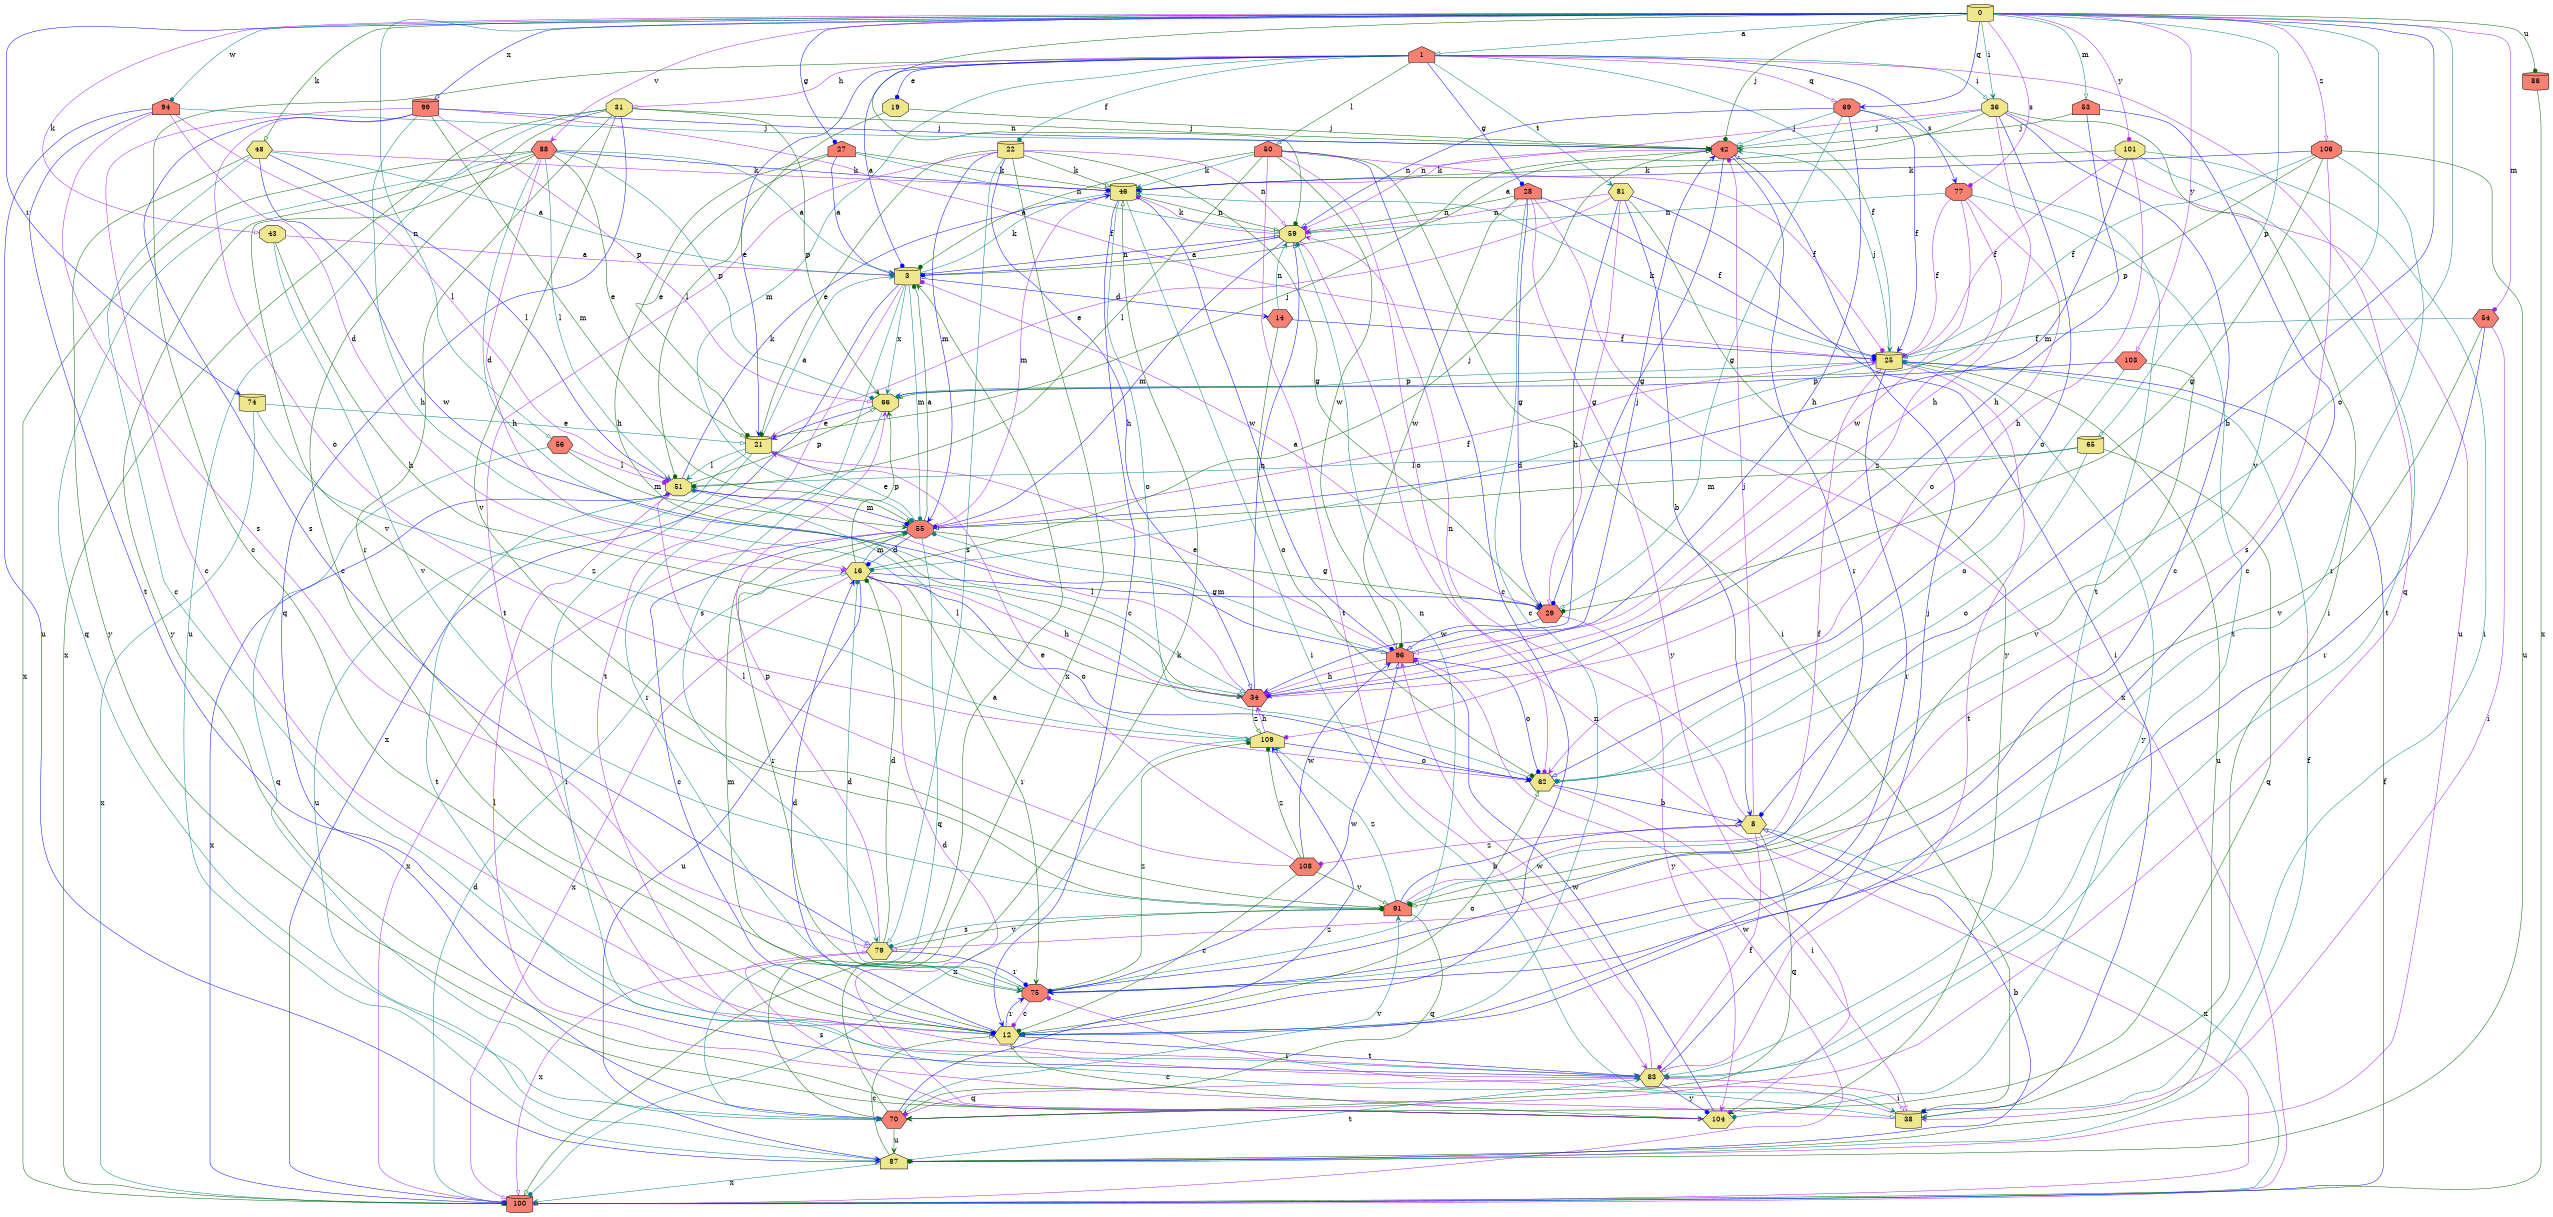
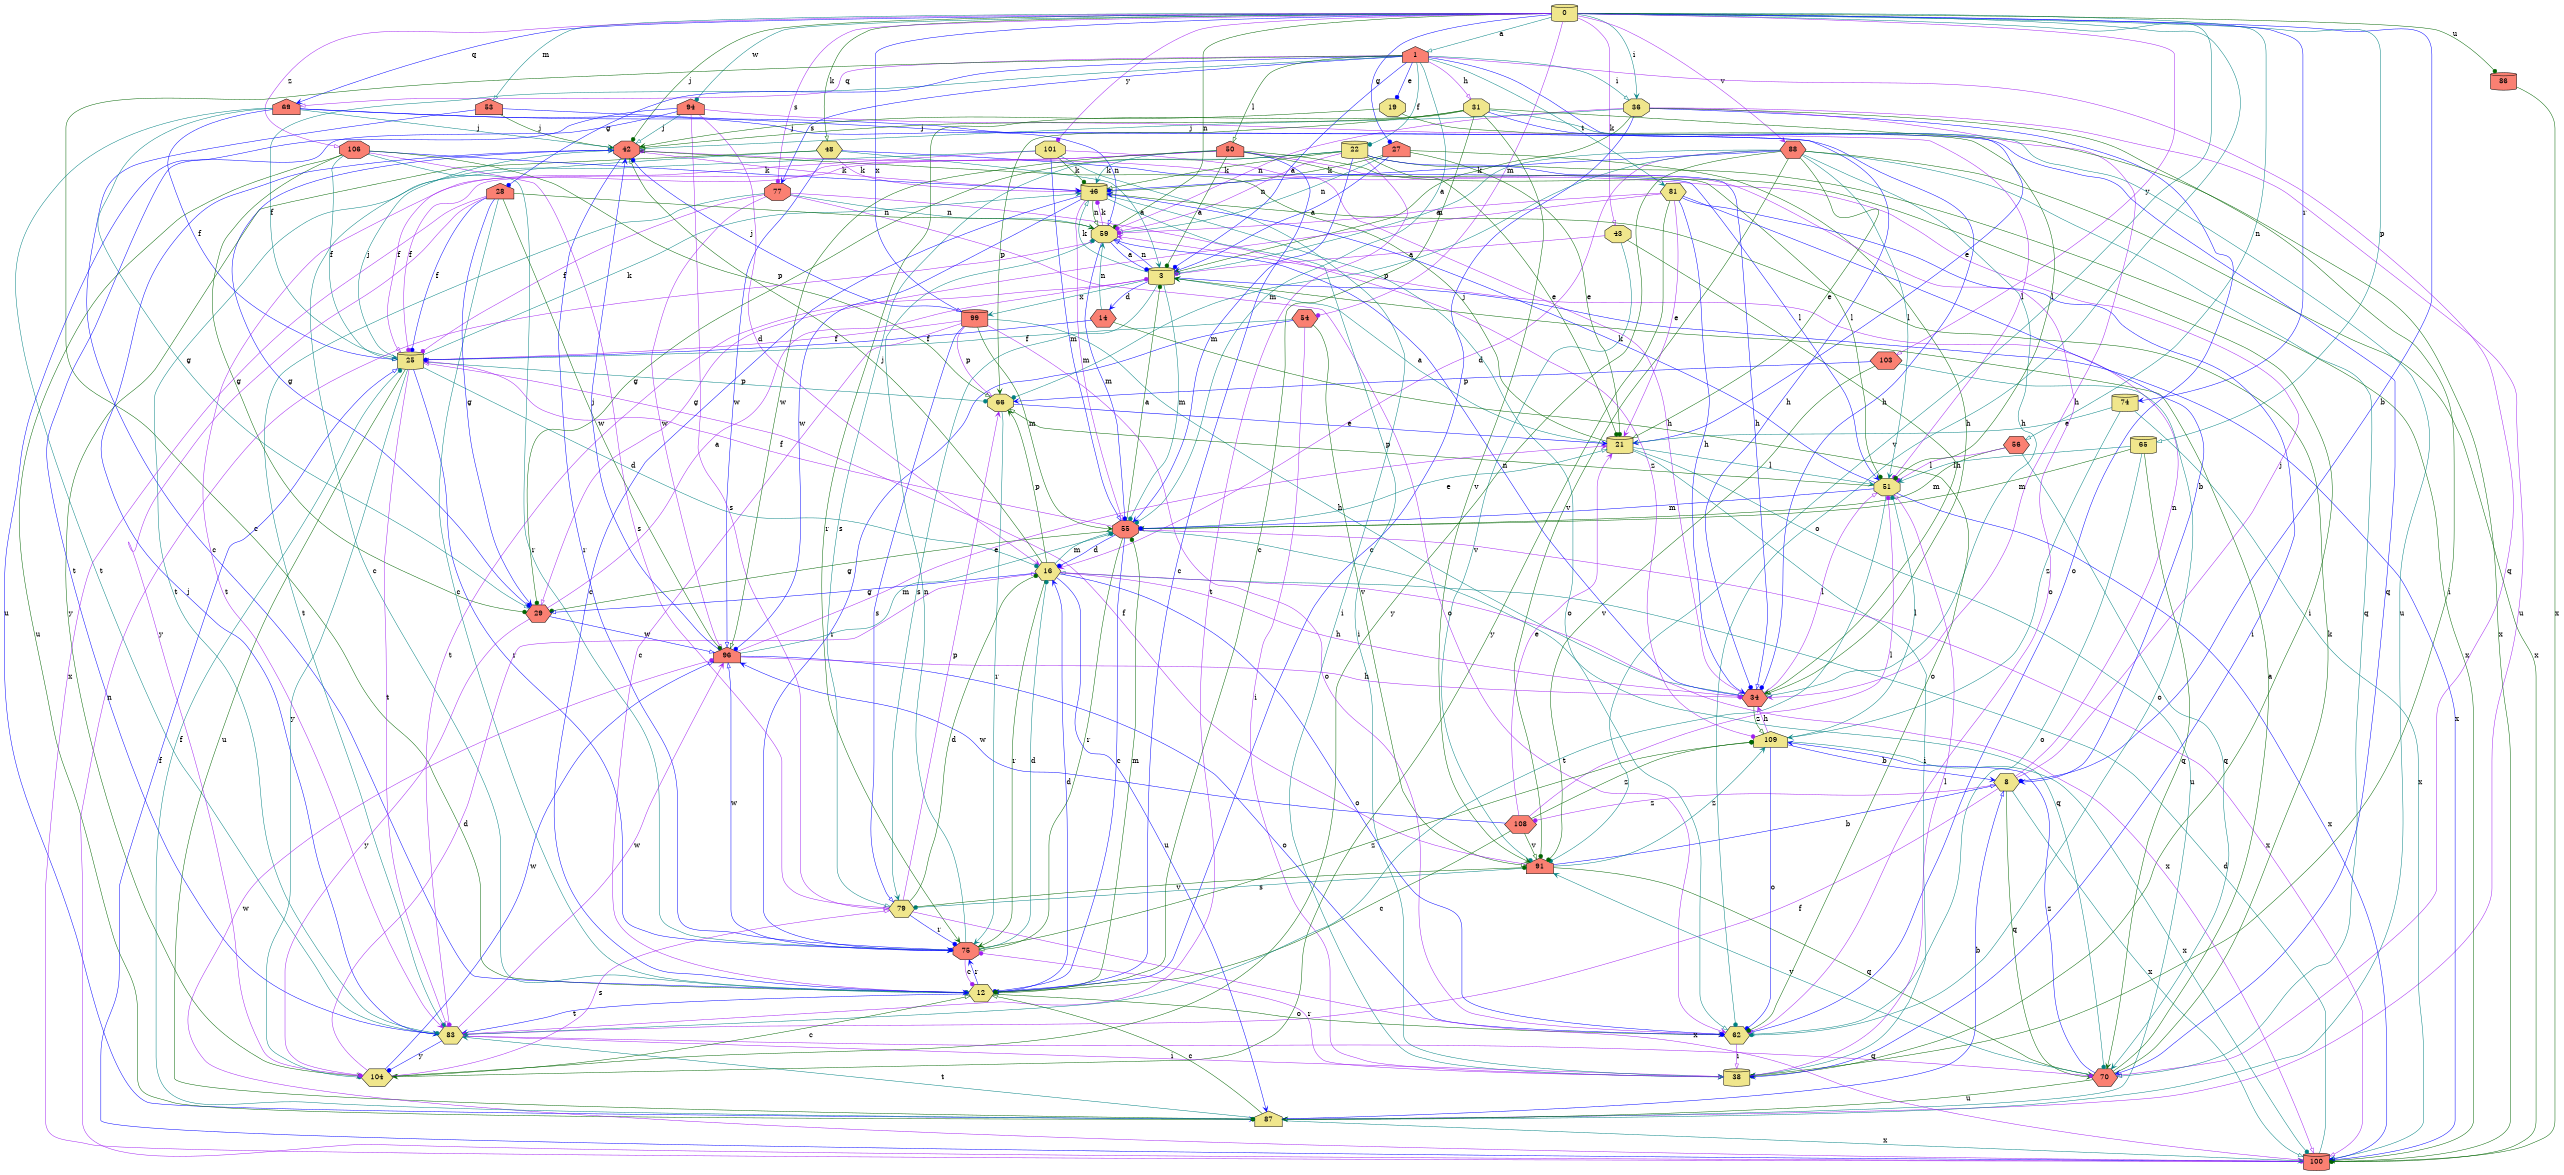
(1847, 108) -> (286, 108)
(1914, 214) -> (204, 253)
(897, 337) -> (1071, 297)
(1646, 803) -> (1883, 765)
